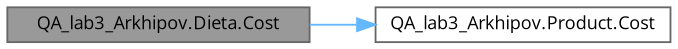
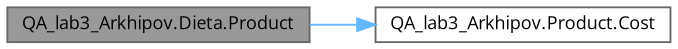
(158, 25) -> (158, 25)
